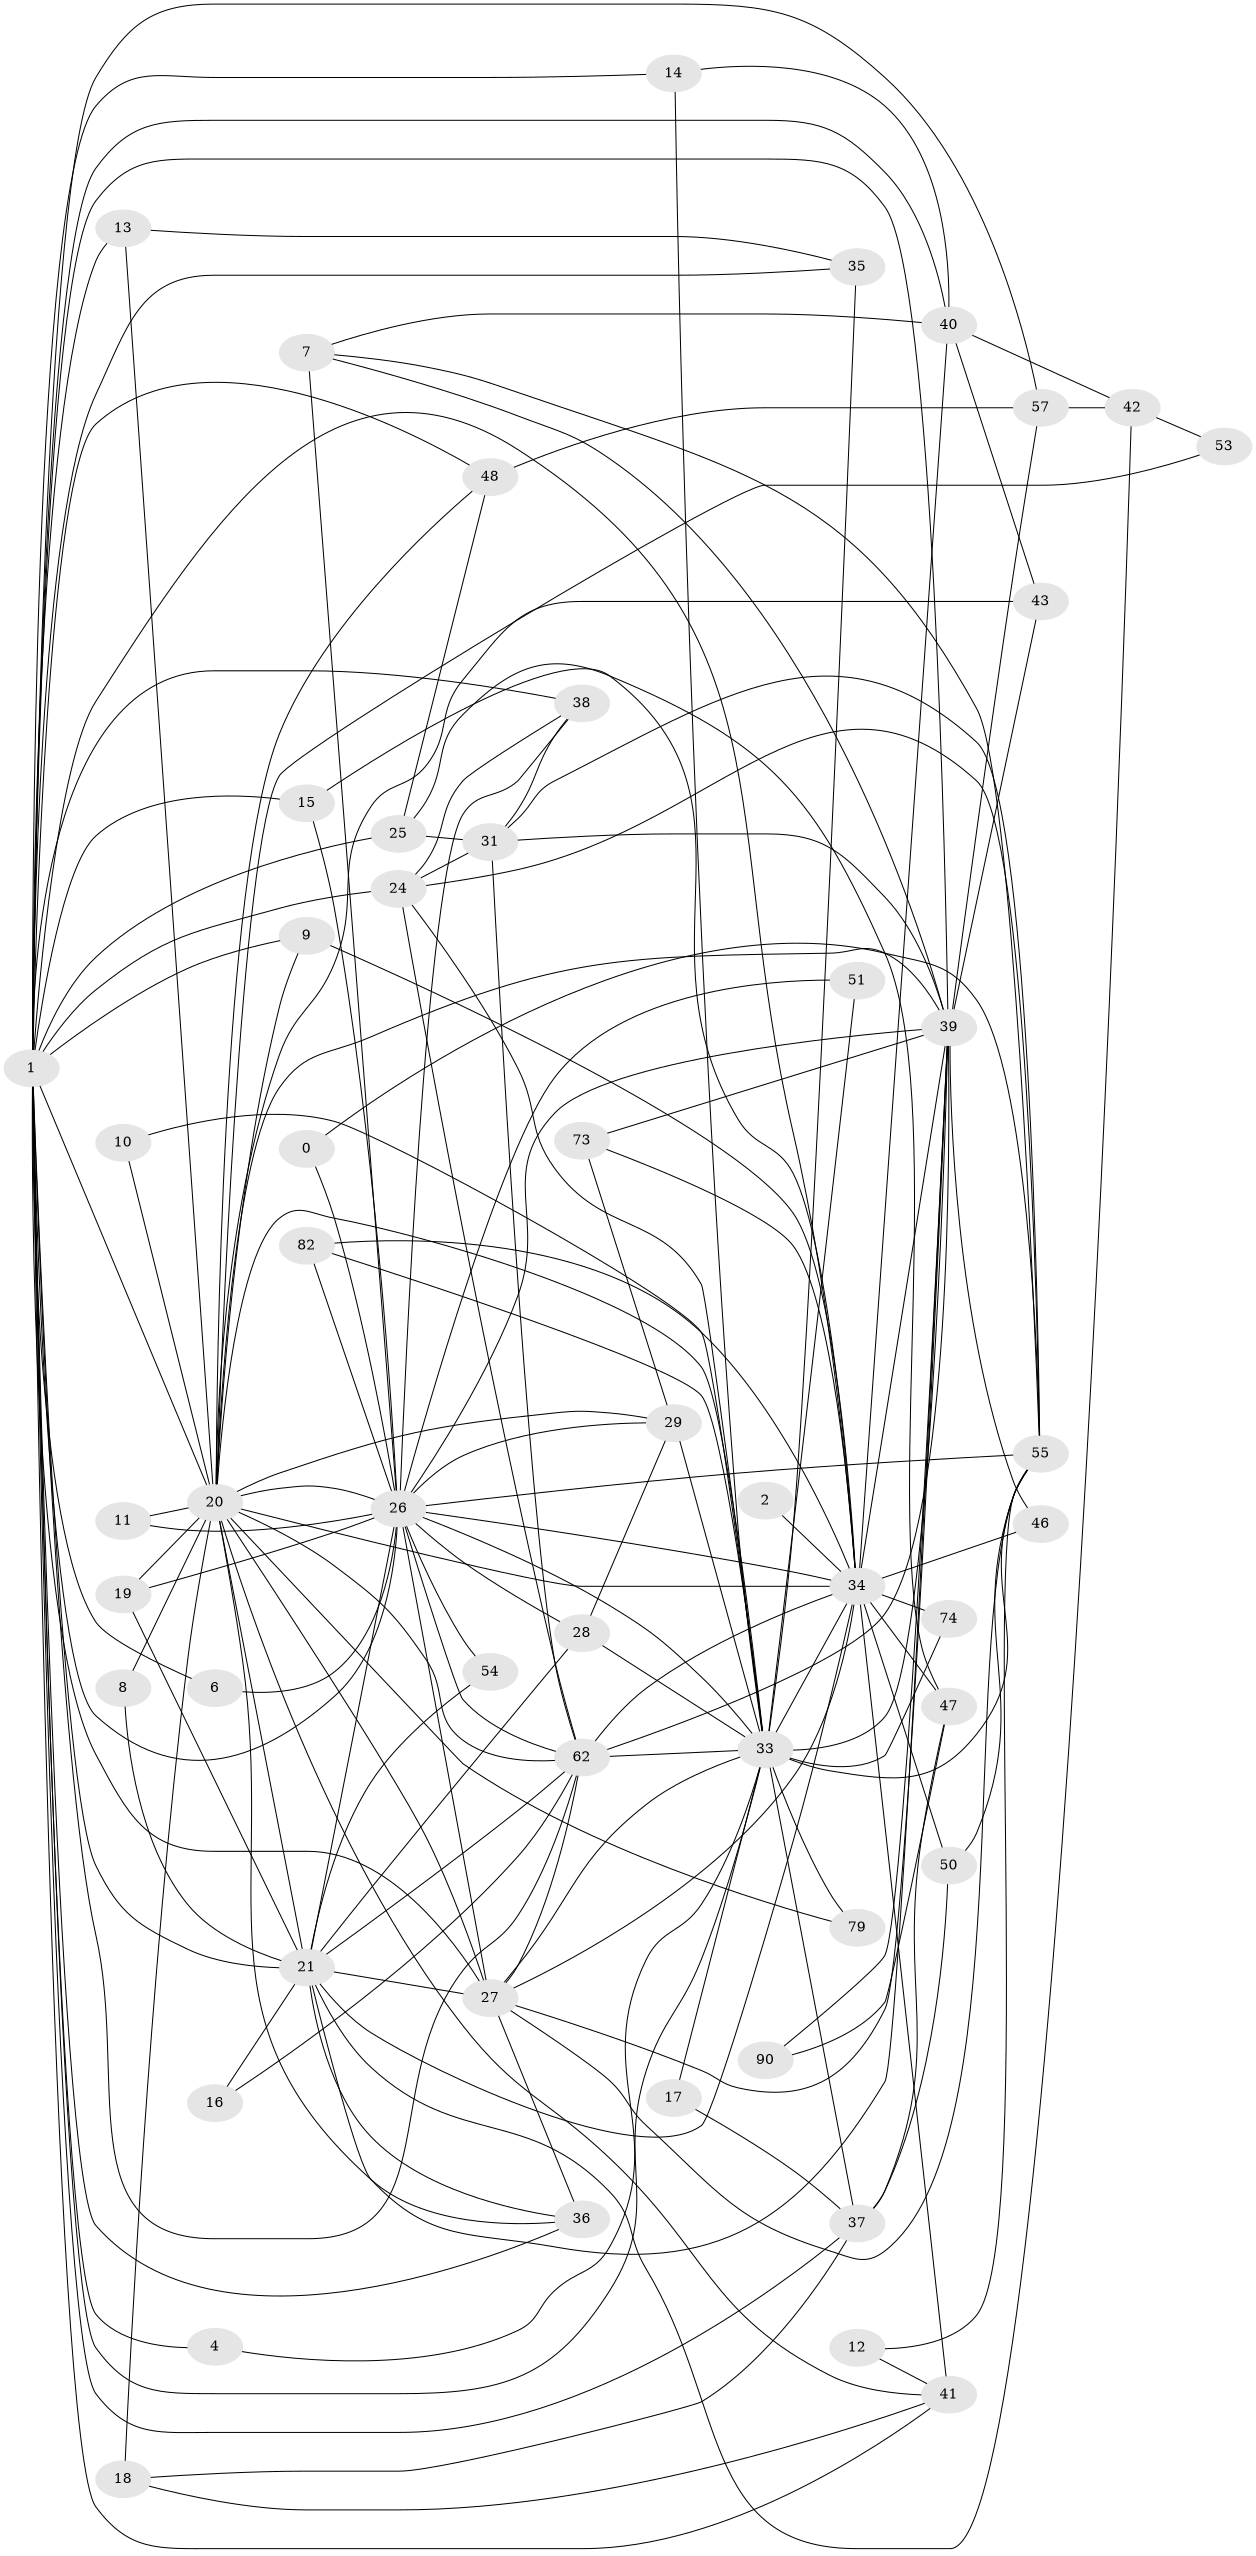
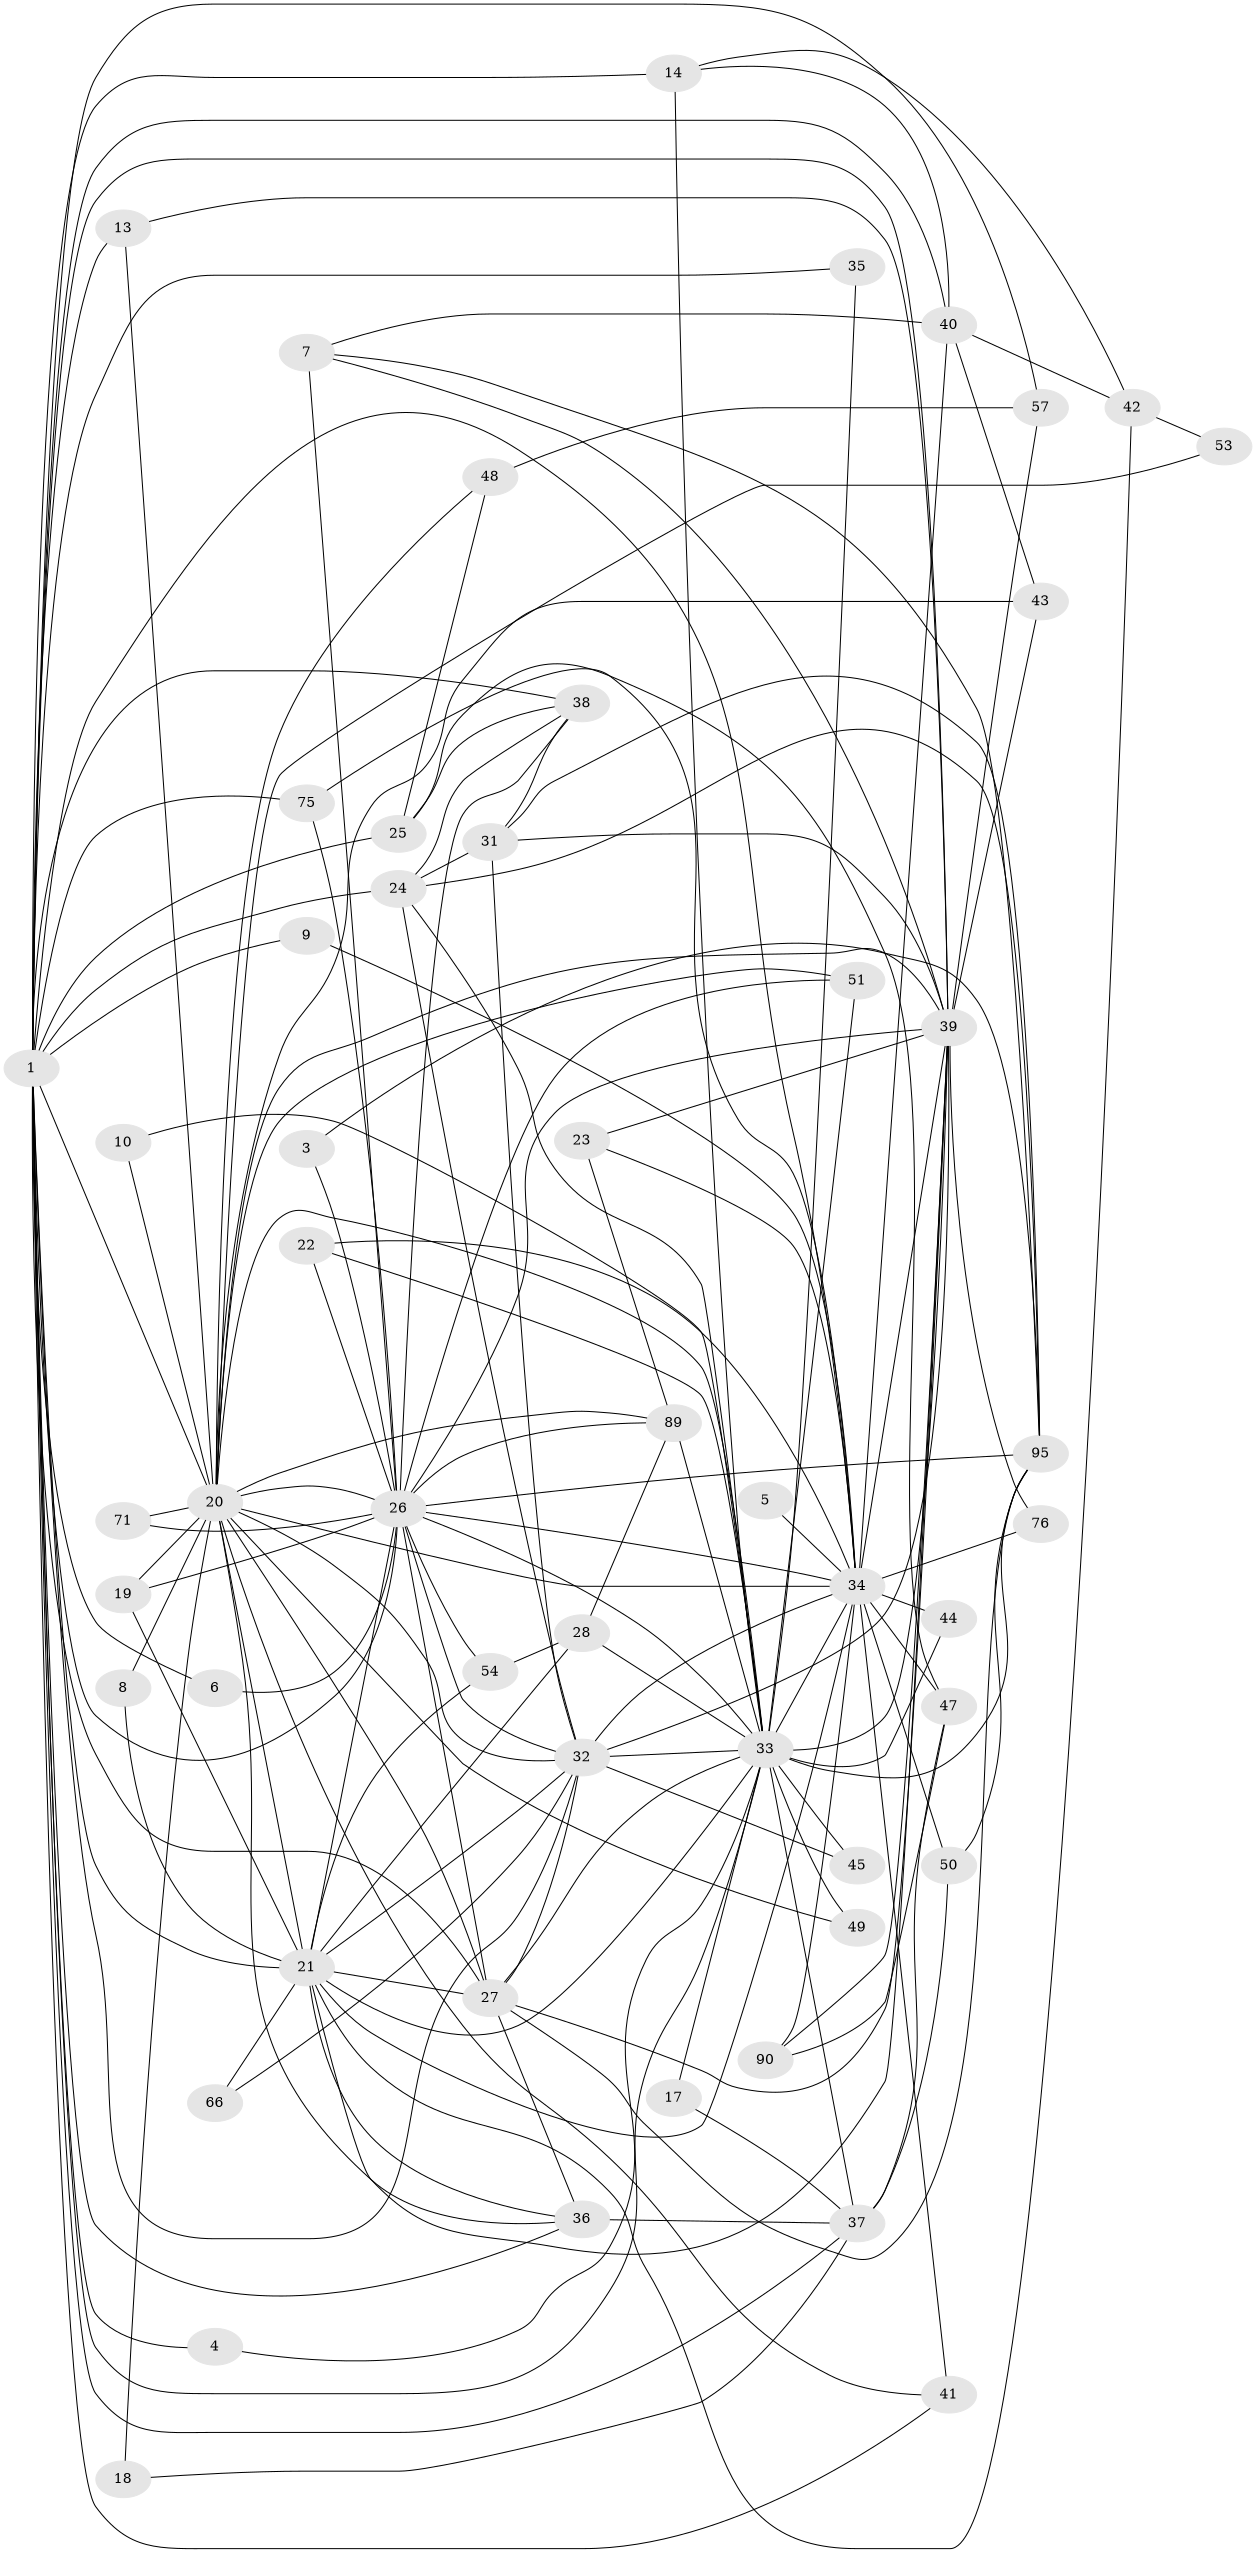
(492, 237) -> (889, 250)
(1087, 408) -> (963, 144)
(90, 436) -> none
(307, 803) -> (307, 803)
(445, 838) -> (466, 740)
(263, 1083) -> (346, 1075)
(582, 1141) -> (582, 1141)
(307, 1149) -> (307, 1149)
(307, 1246) -> (307, 1246)
(674, 1423) -> (674, 1423)
(1041, 1454) -> (1041, 1454)
(766, 1501) -> (766, 1501)
(123, 1521) -> (123, 1521)
(1041, 1524) -> (1041, 1524)
(485, 1577) -> (536, 1653)
(949, 1619) -> (949, 1619)
(582, 1758) -> (582, 1758)
(717, 1858) -> (826, 1839)
none -> (857, 1866)
(857, 1928) -> (857, 1928)
none -> (576, 1981)
(215, 2103) -> (215, 2103)
none -> (720, 2221)
(857, 2348) -> none
(542, 2499) -> none
